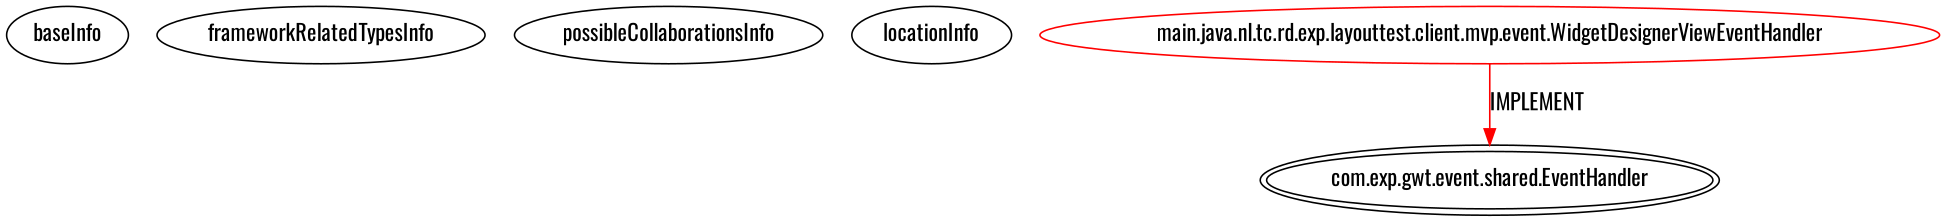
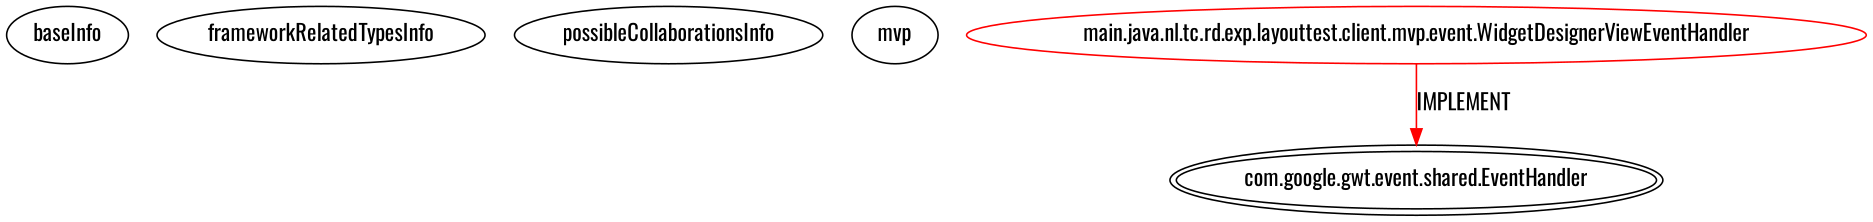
(932, 35) -> (895, 35)
(1490, 180) -> (1416, 180)
